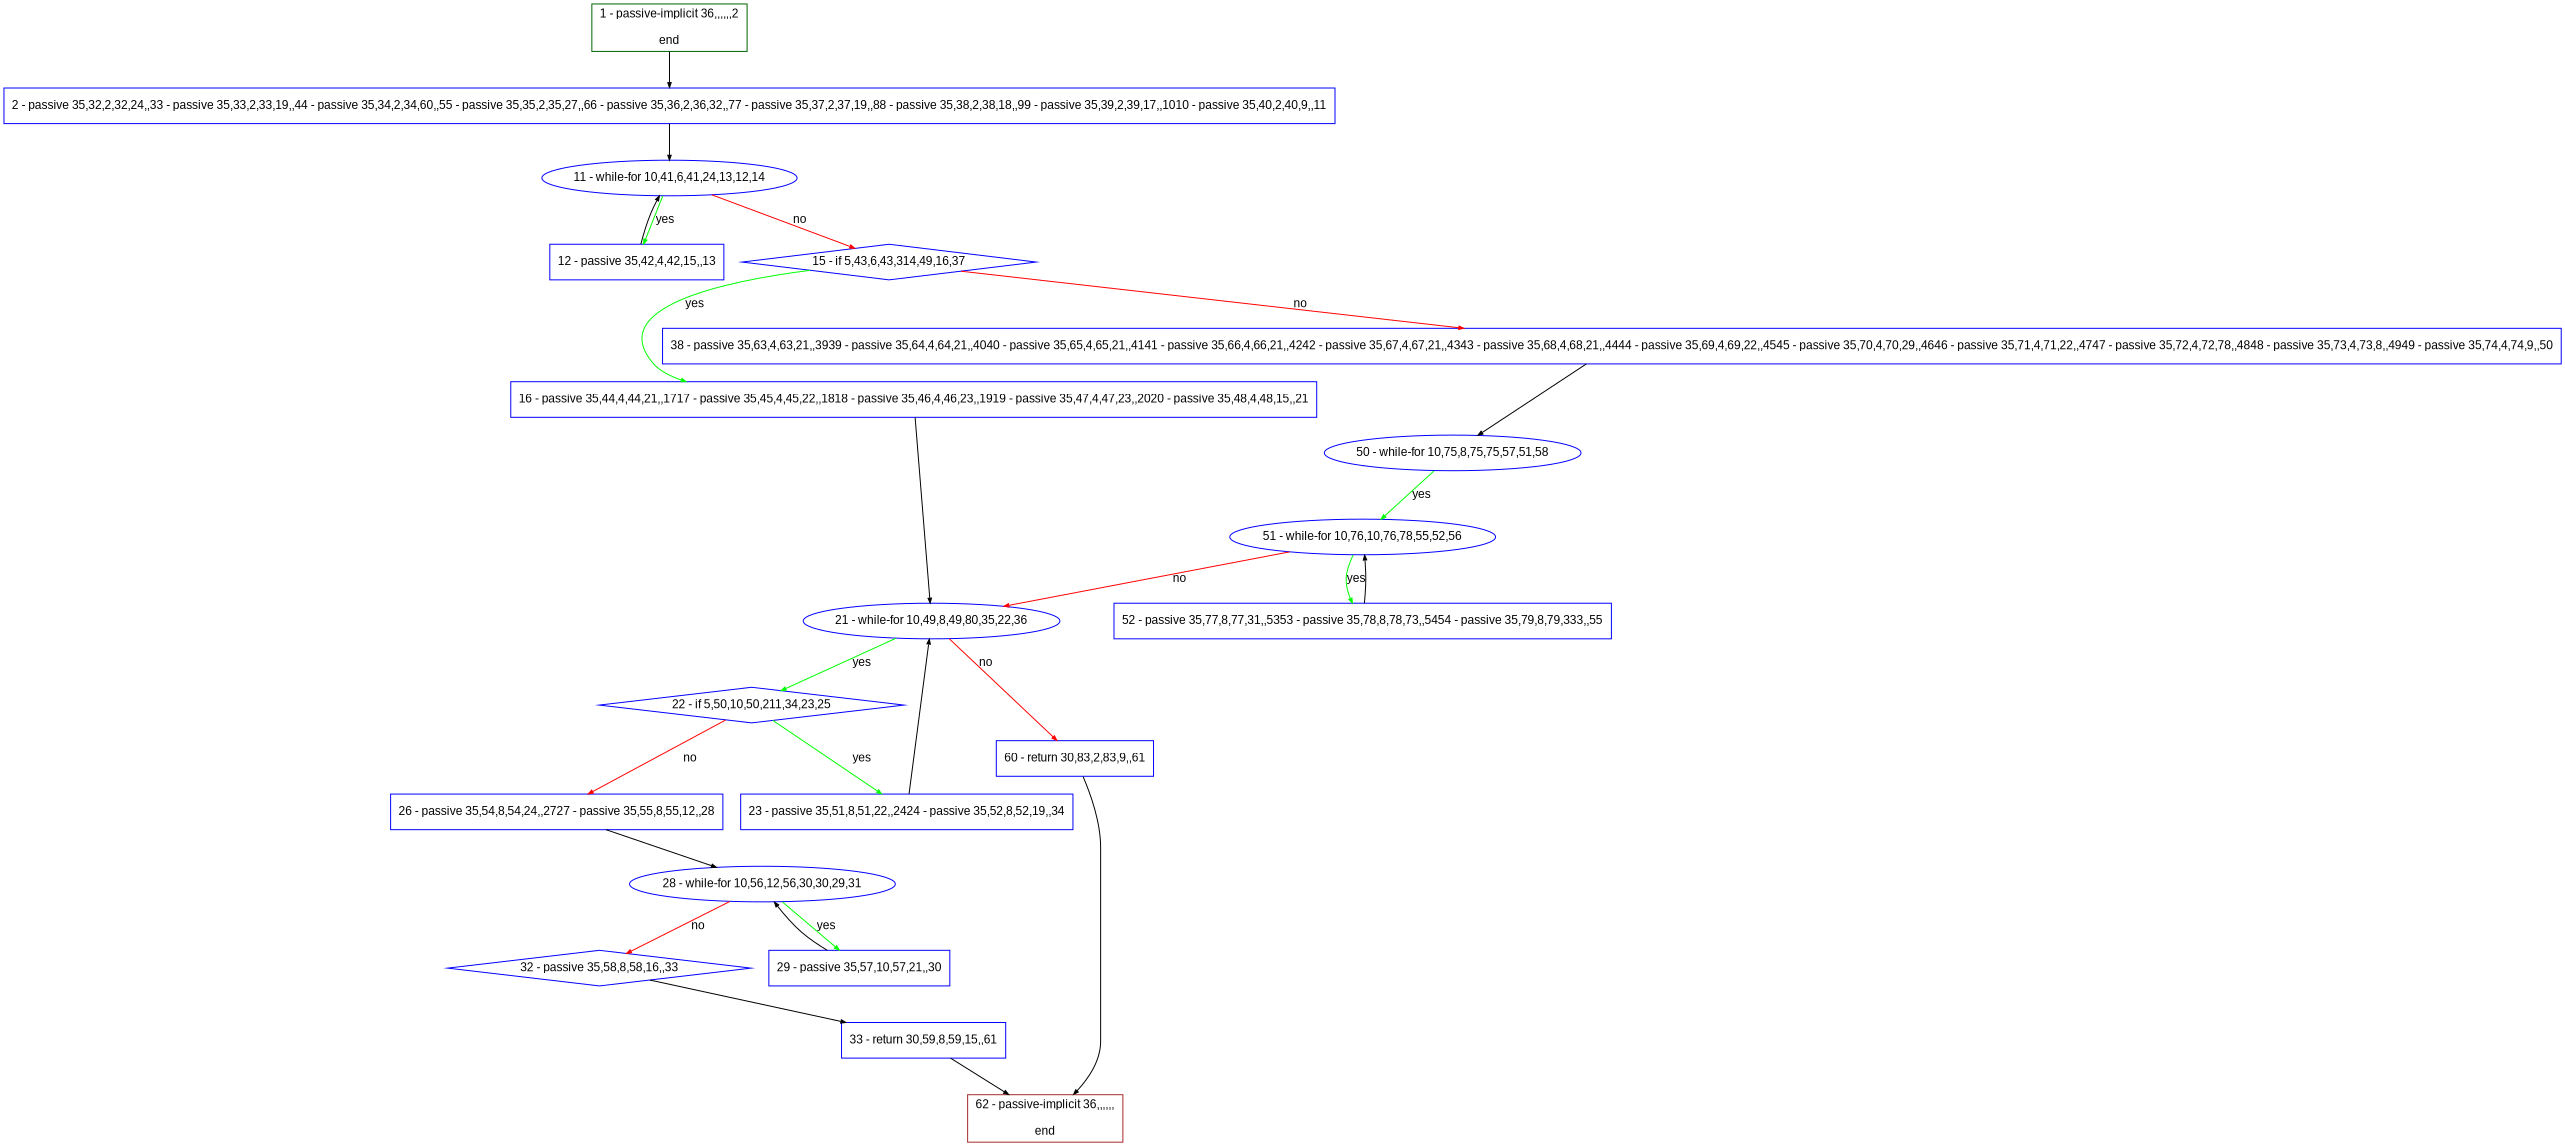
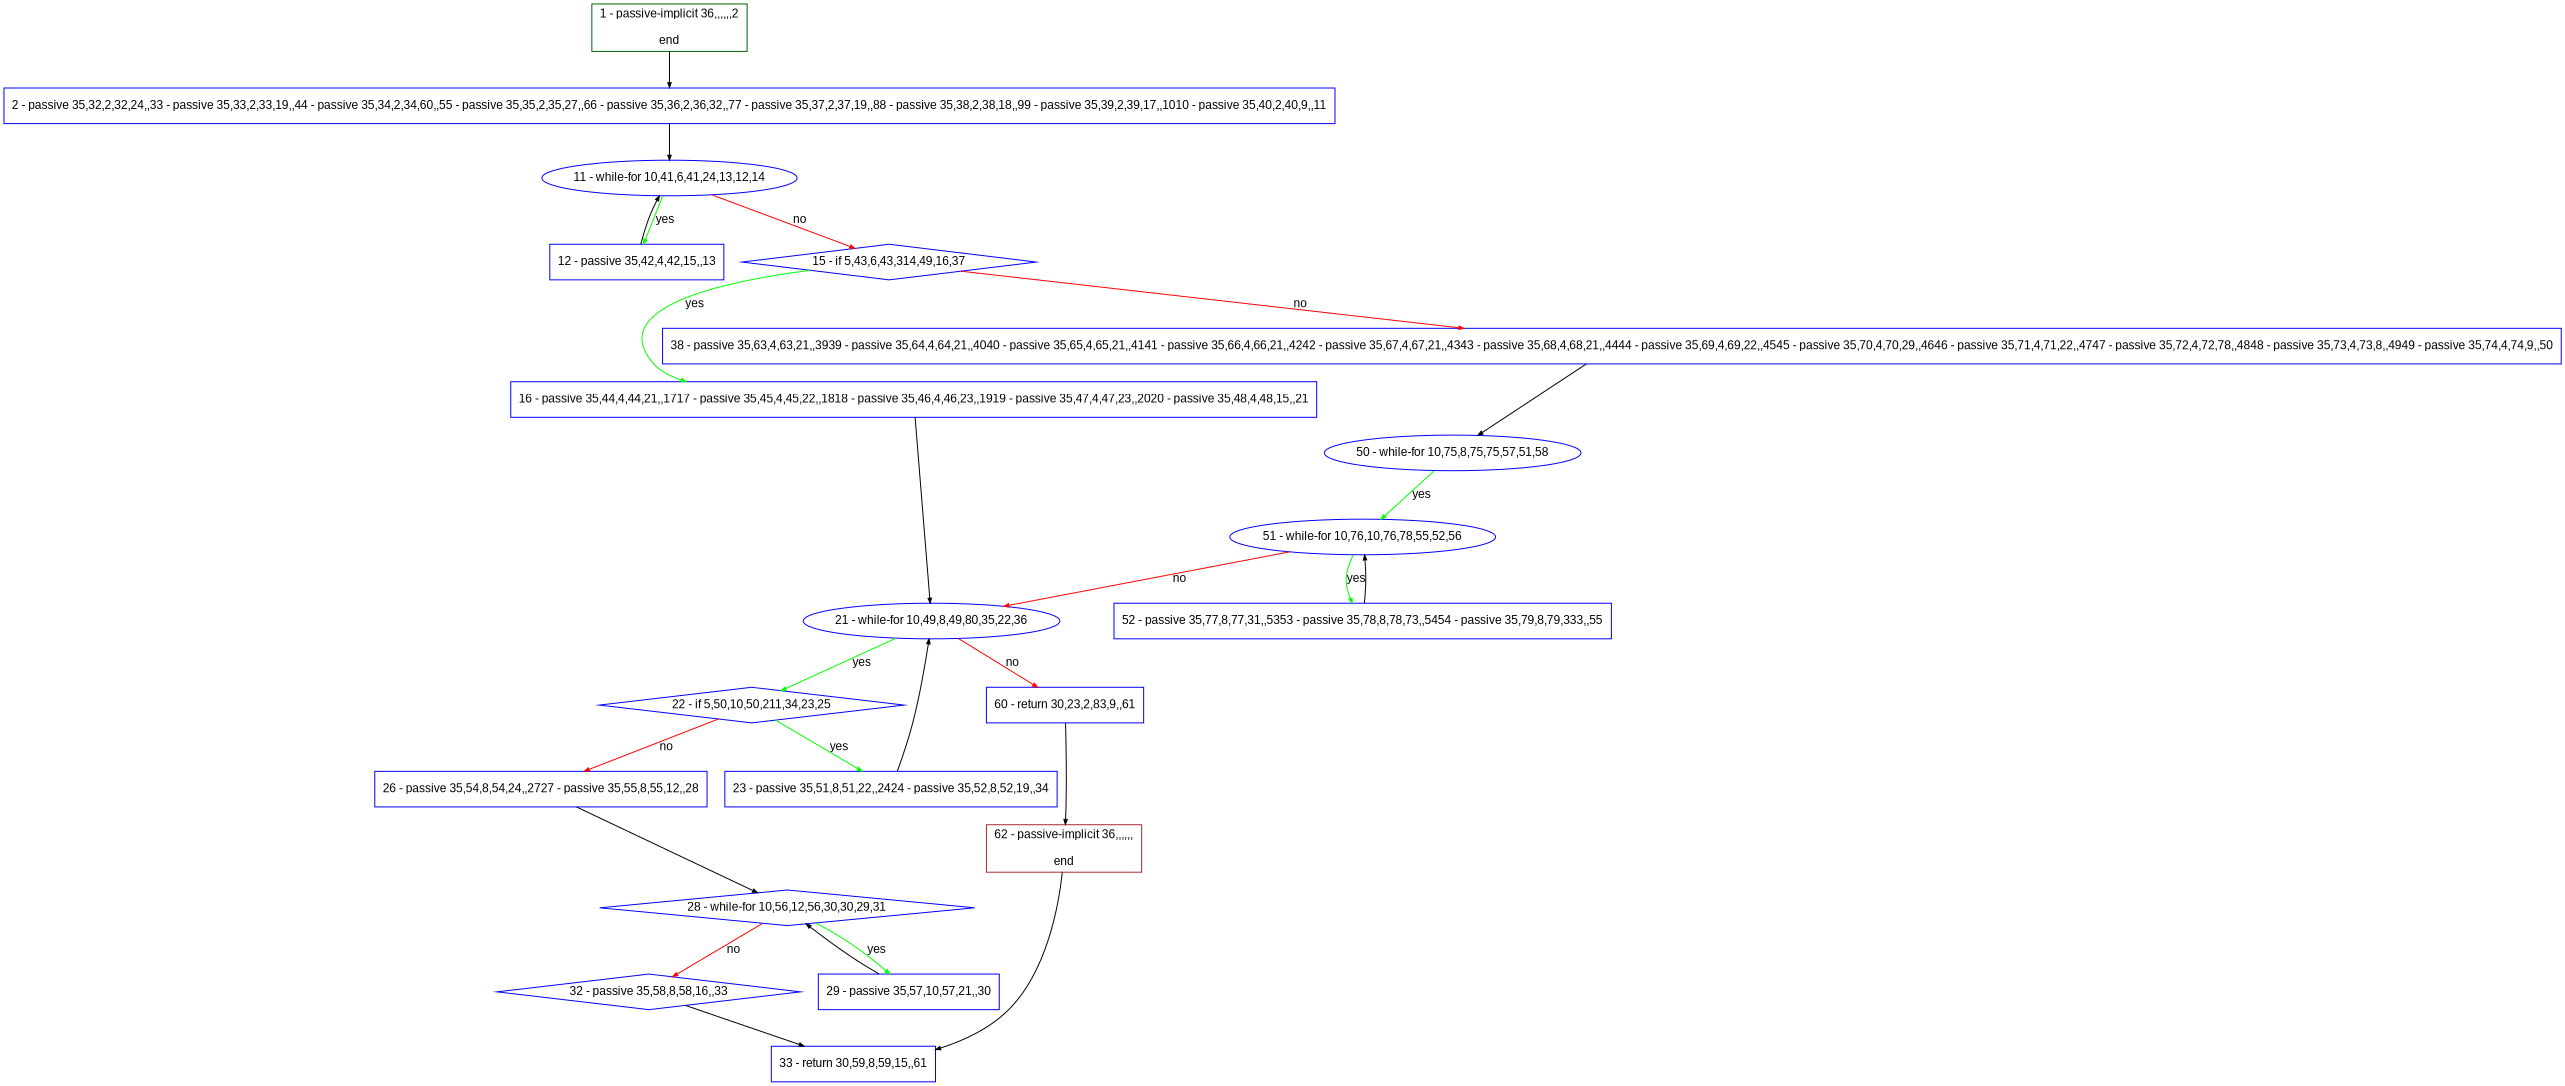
(1075, 758) -> (1065, 705)
(762, 884) -> (787, 908)
(977, 1075) -> (1030, 981)
